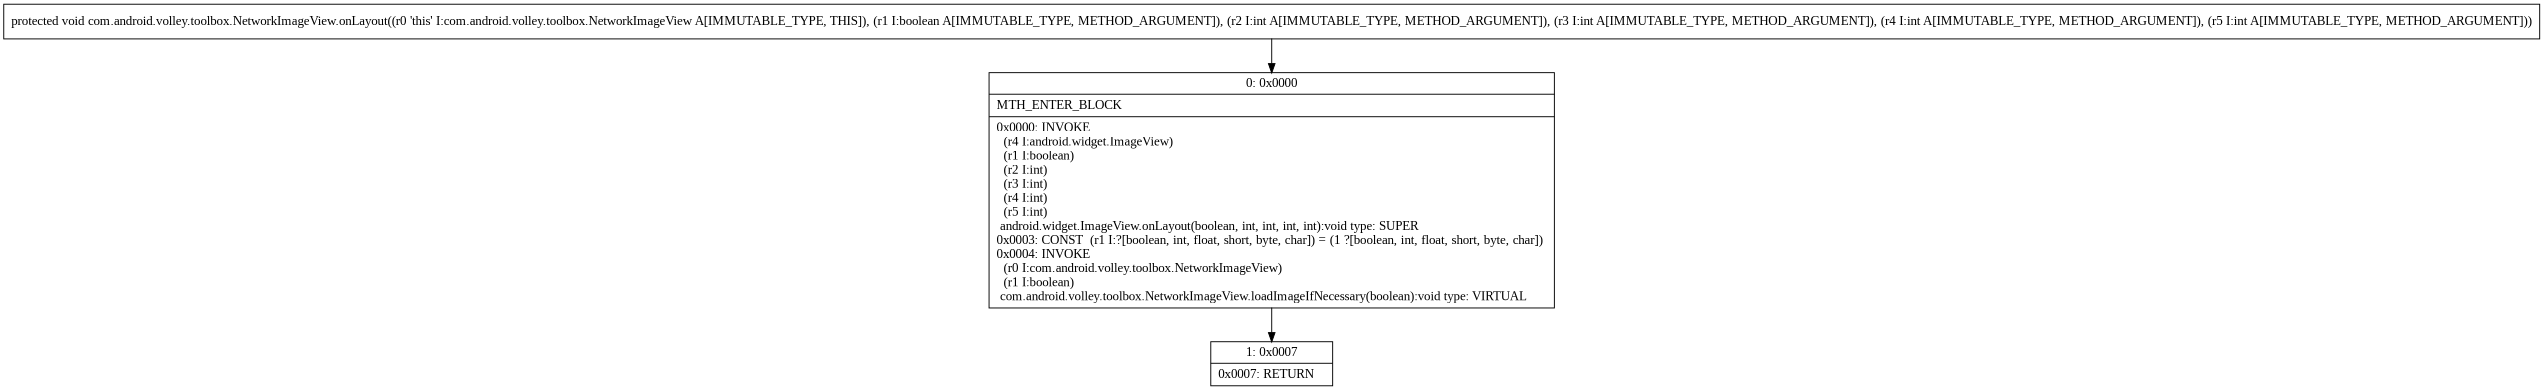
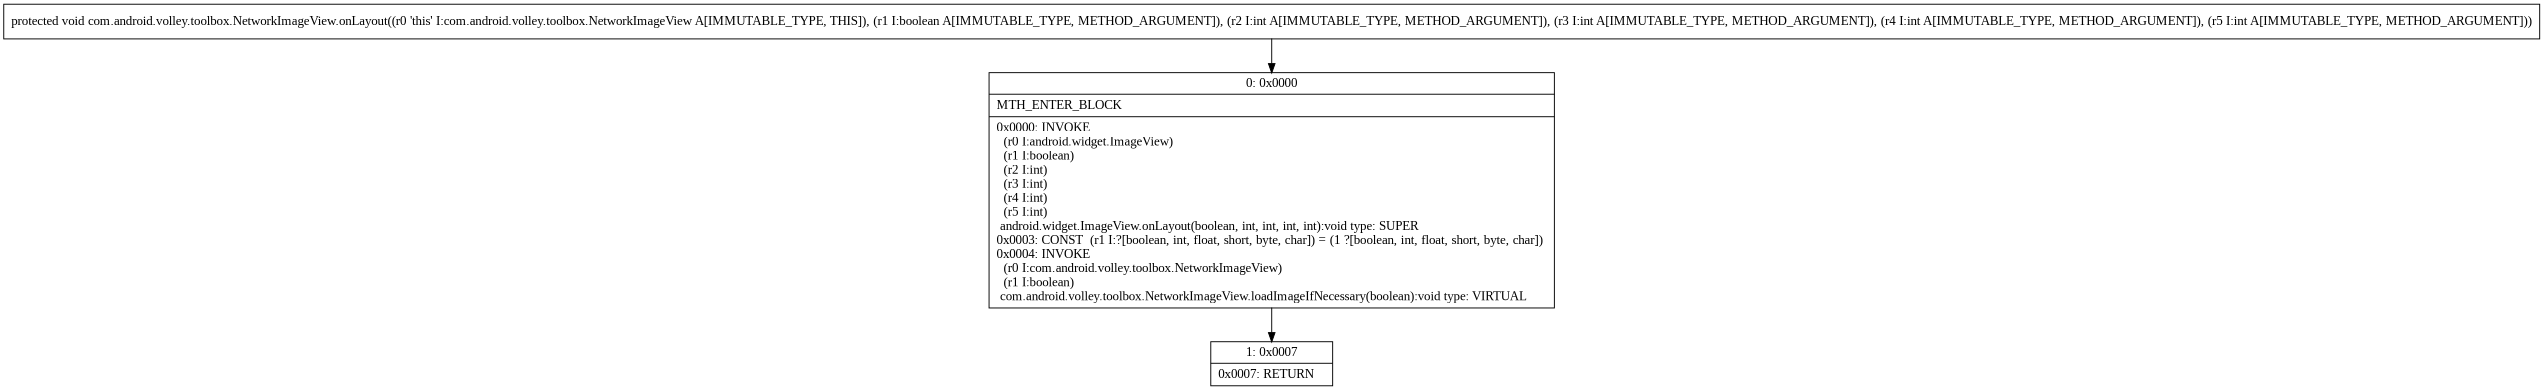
(1085, 142) -> (1085, 142)
